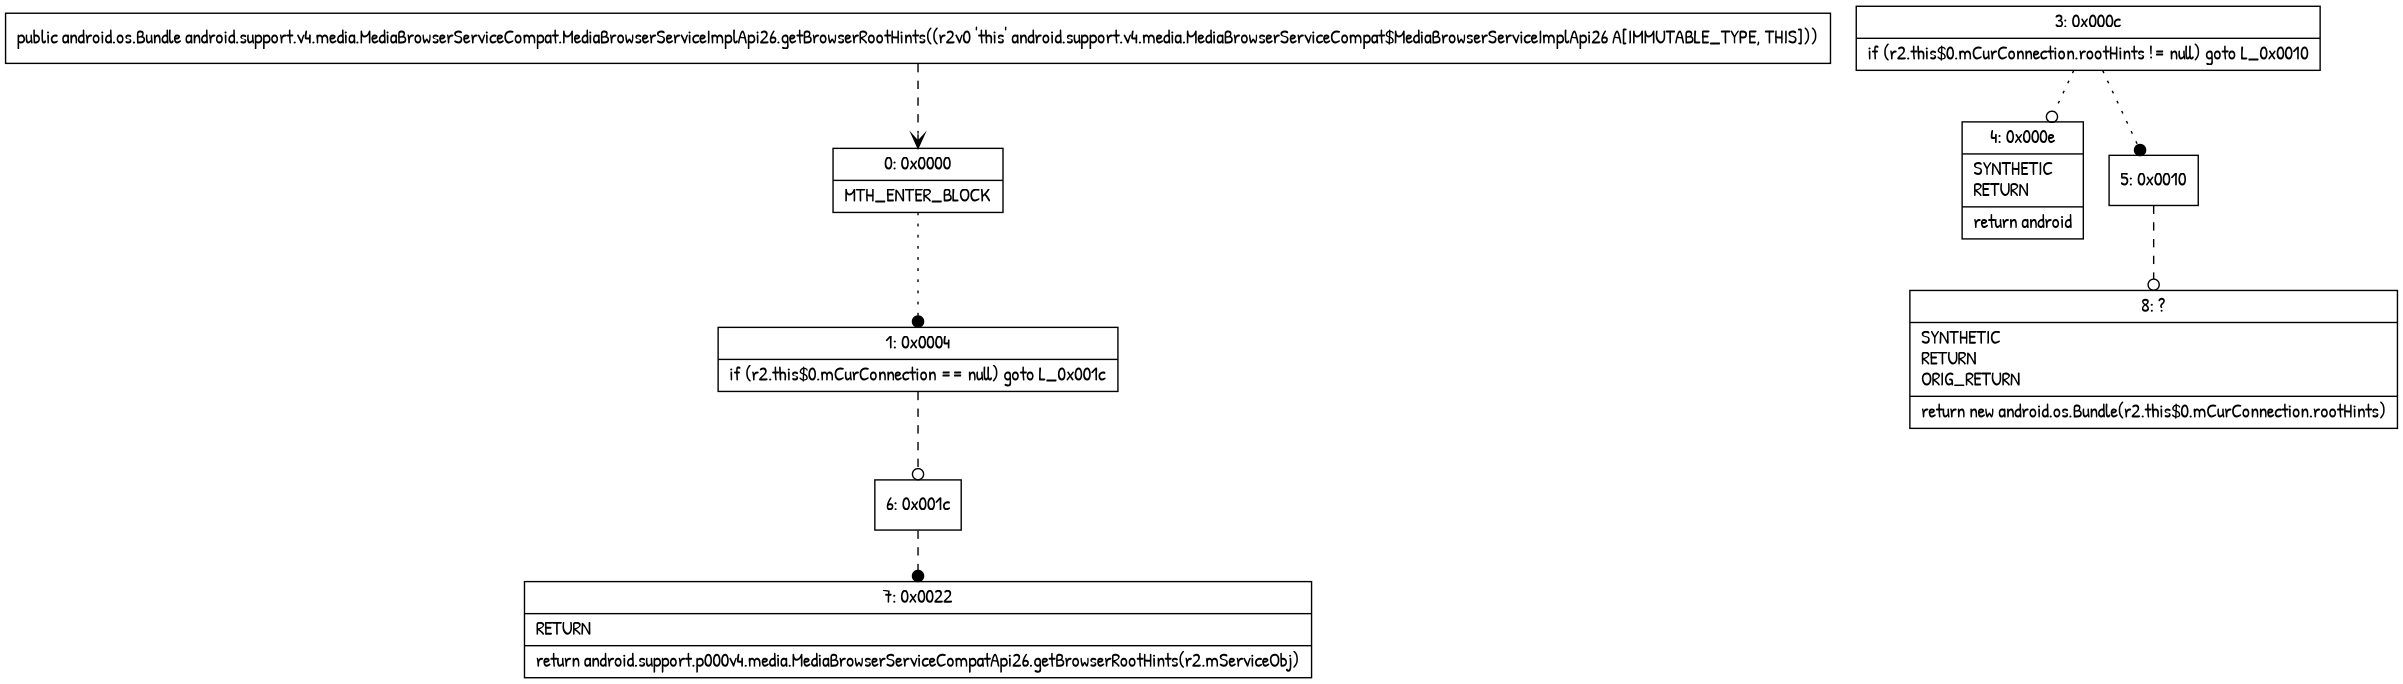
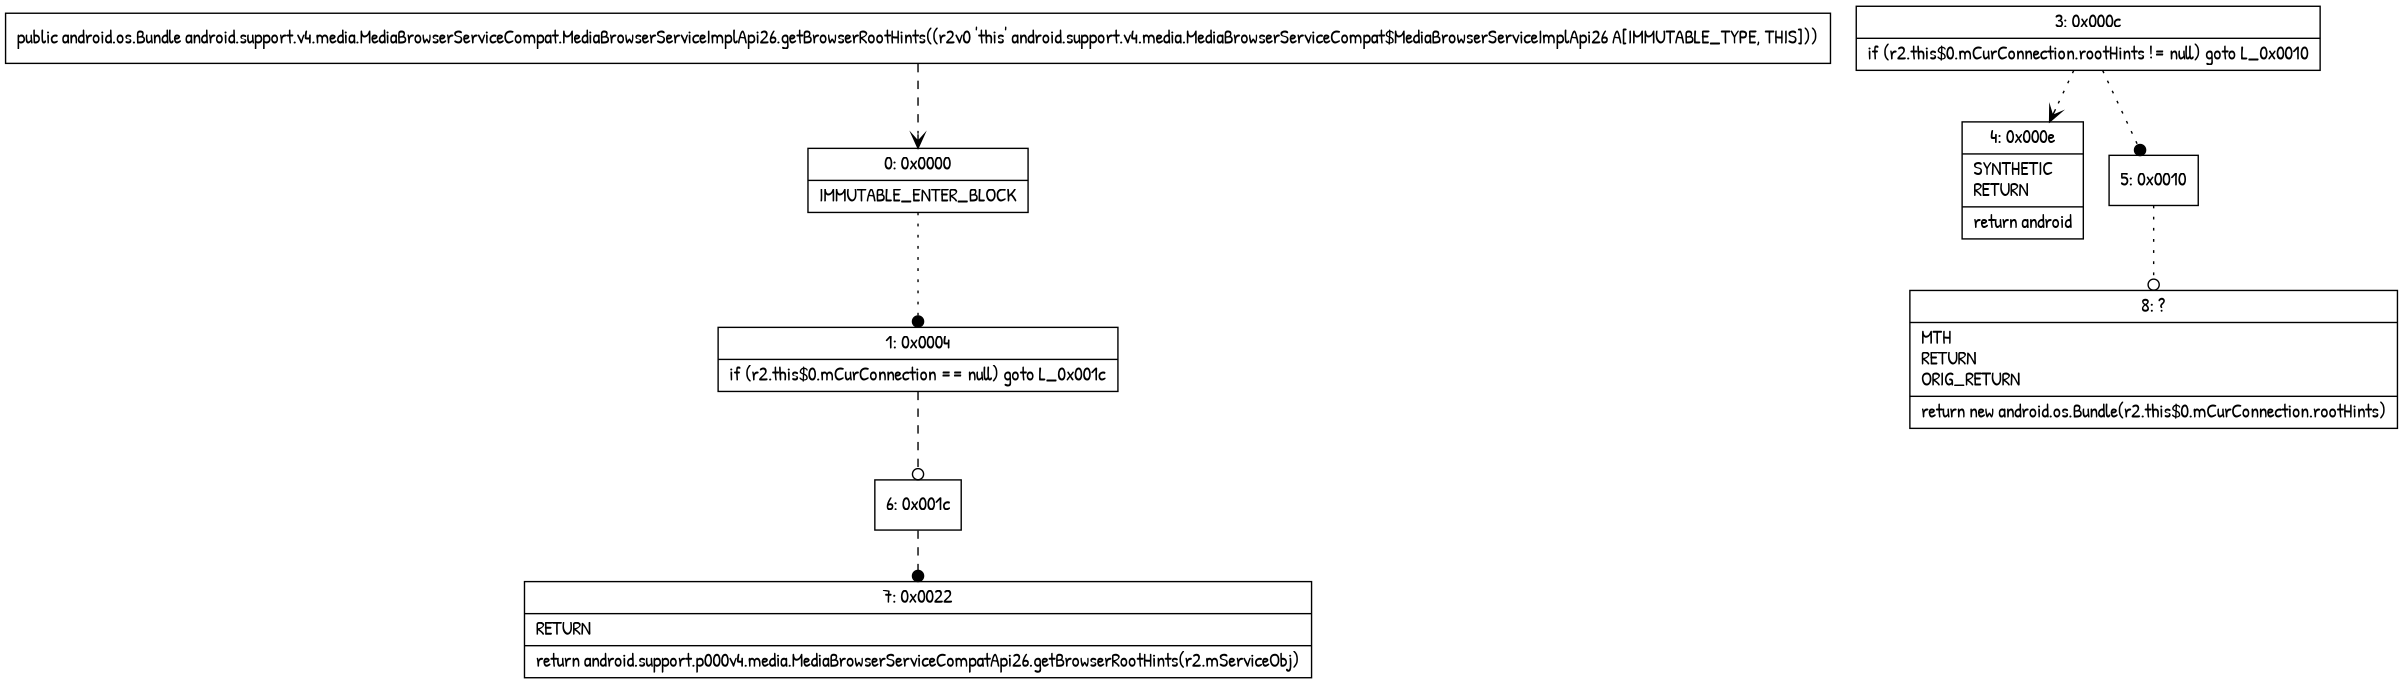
(2064, 91) -> (2065, 90)
(918, 196) -> (918, 196)
(2154, 242) -> (2154, 242)
(1961, 338) -> (1936, 338)
